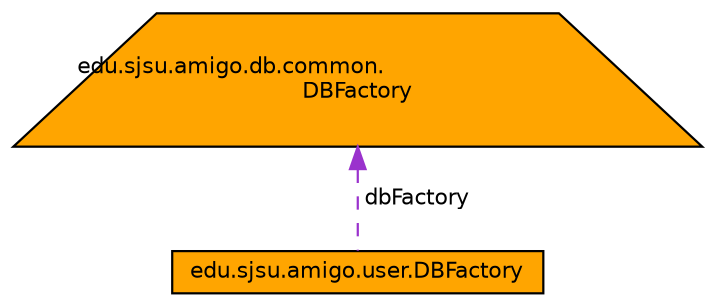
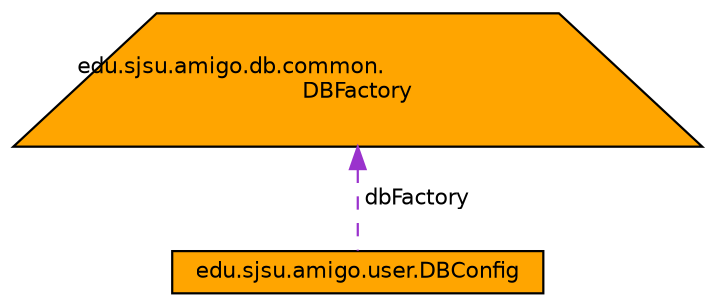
(358, 272) -> (358, 272)
